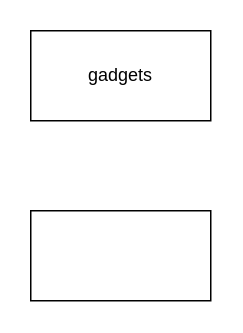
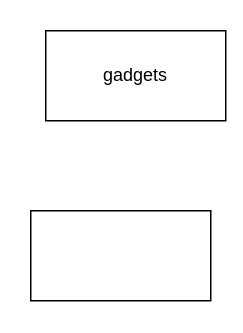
(121, 76) -> (136, 76)
